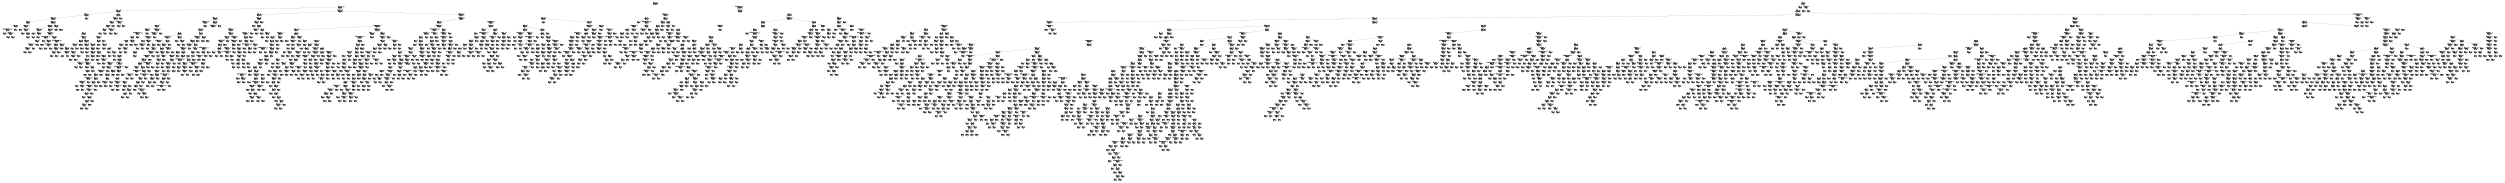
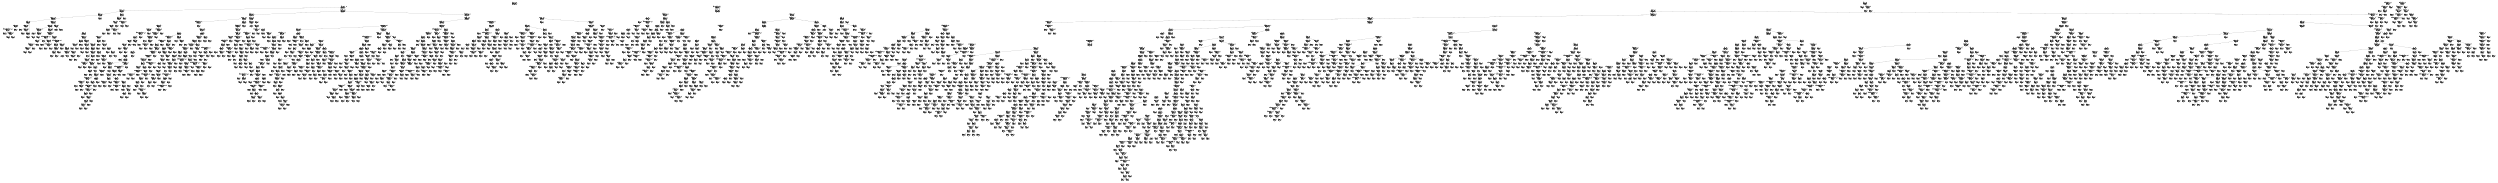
(1760, 49) -> none
